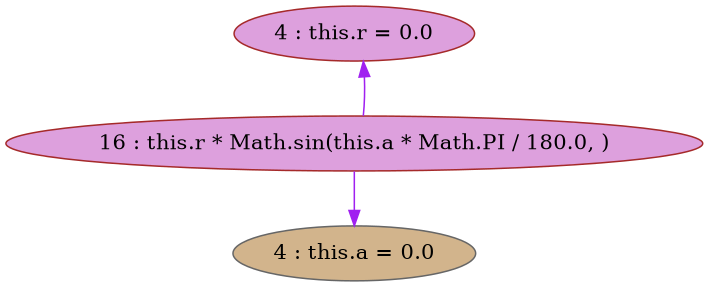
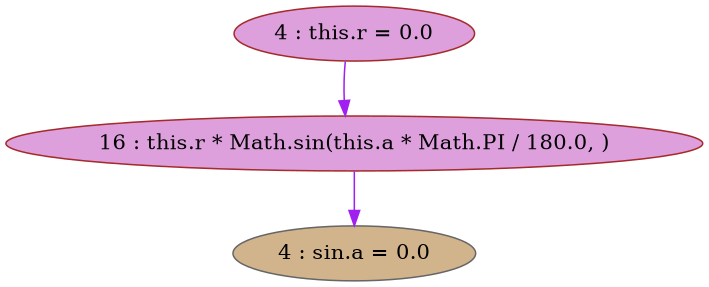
(365, 96) -> (344, 81)
(354, 253) -> (354, 253)
